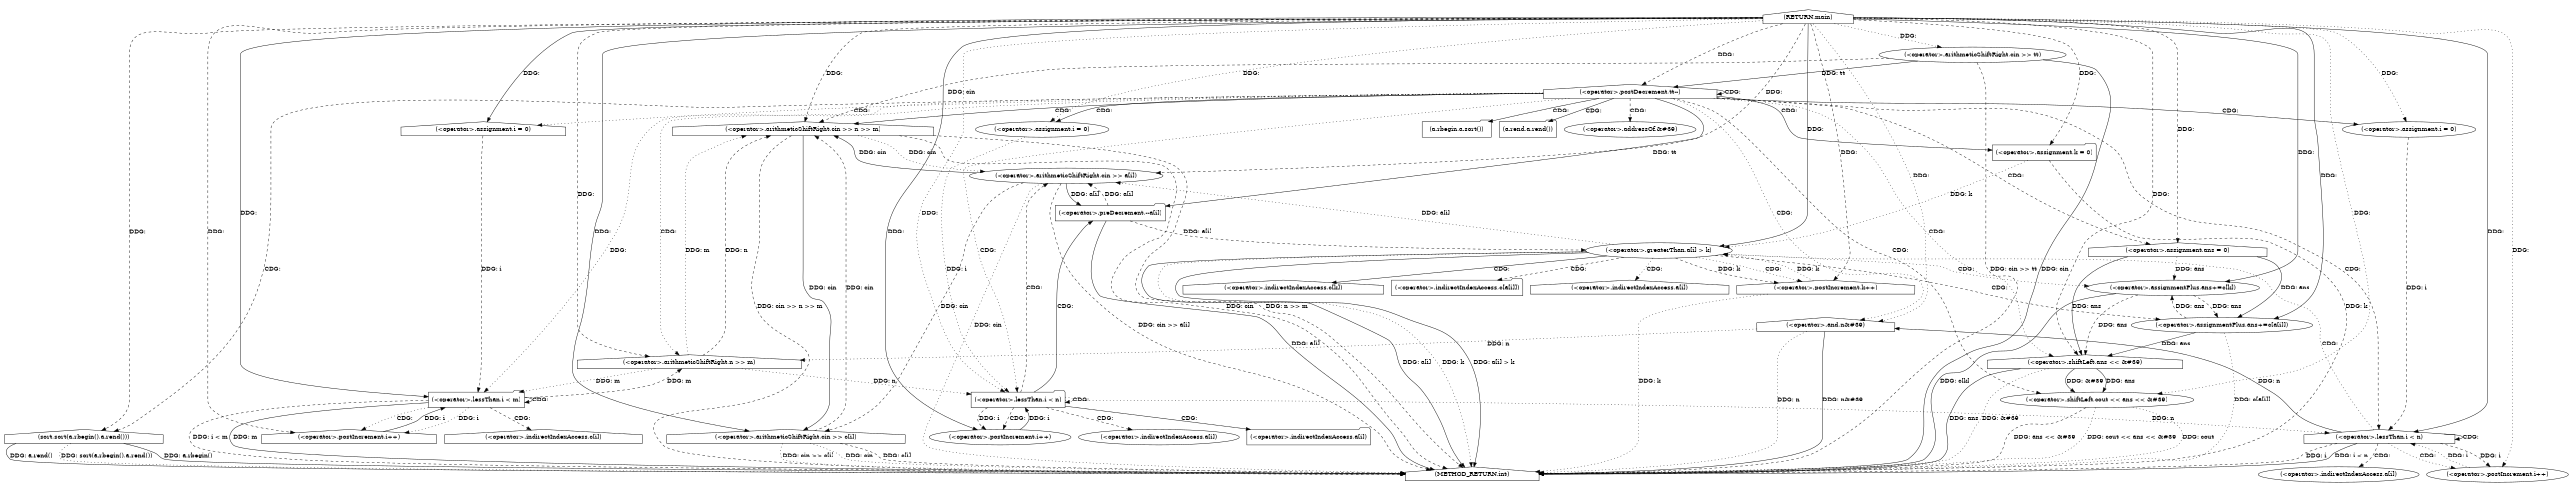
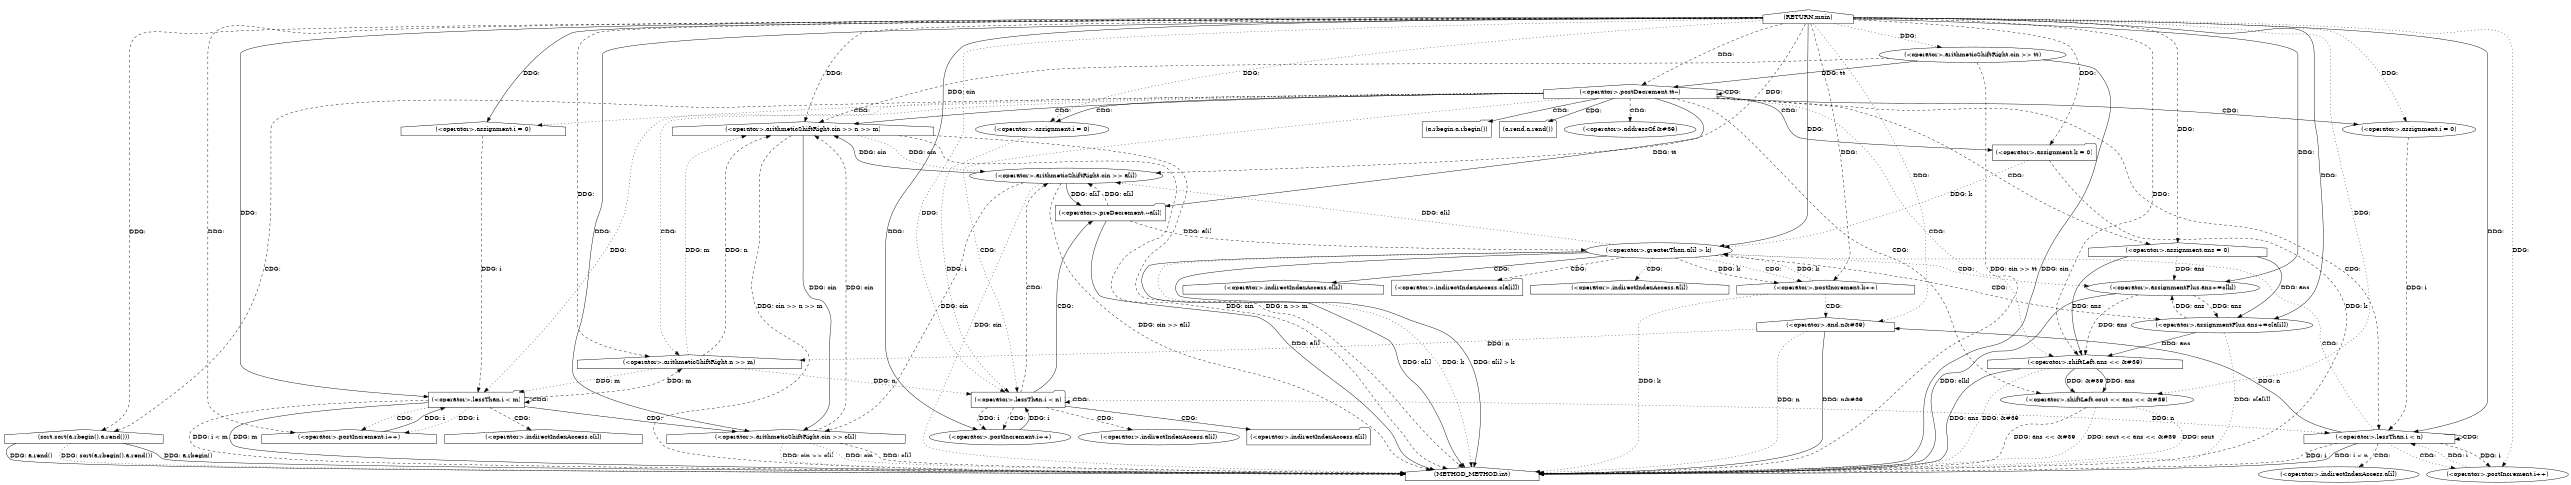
(1457, 129) -> (1457, 129)
(1801, 249) -> (1826, 304)
none -> (628, 420)
(1472, 475) -> (1472, 475)
